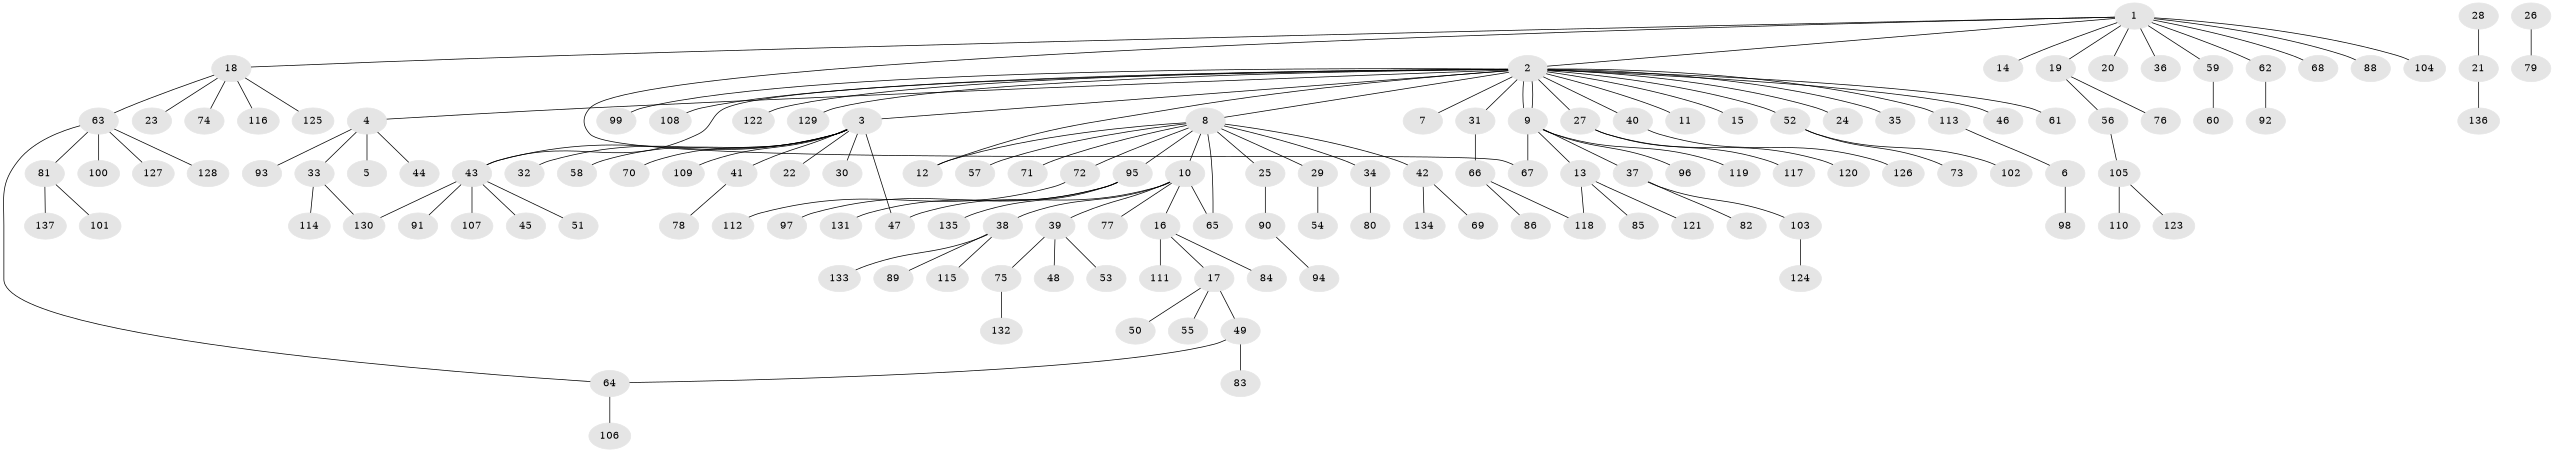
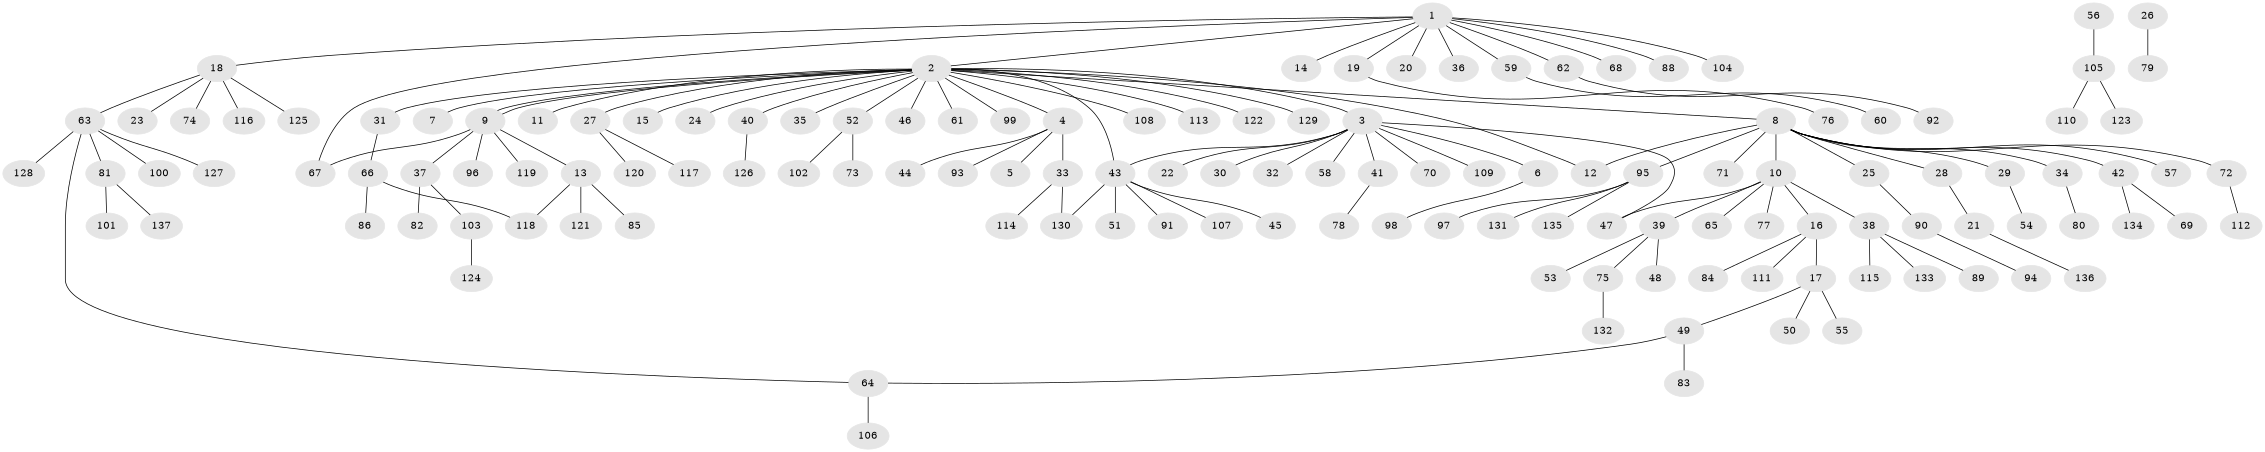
(2082, 95) -> none
(2008, 147) -> (1453, 142)
(1212, 173) -> (1864, 152)
